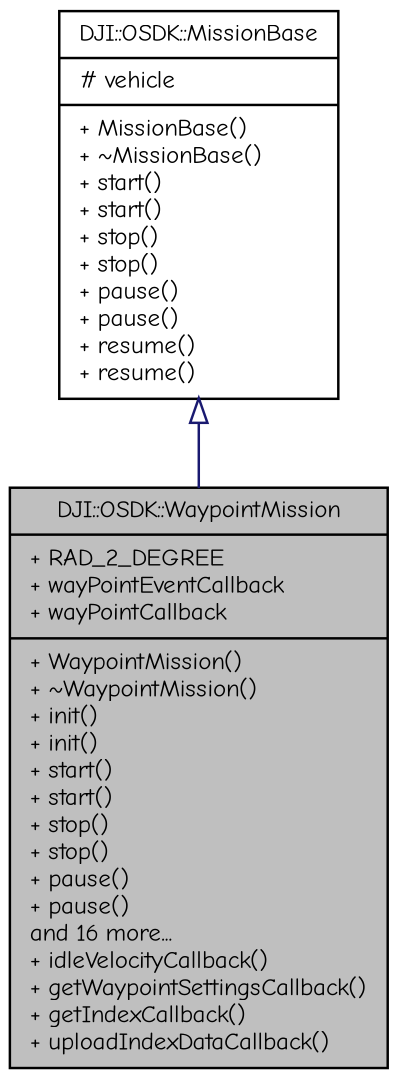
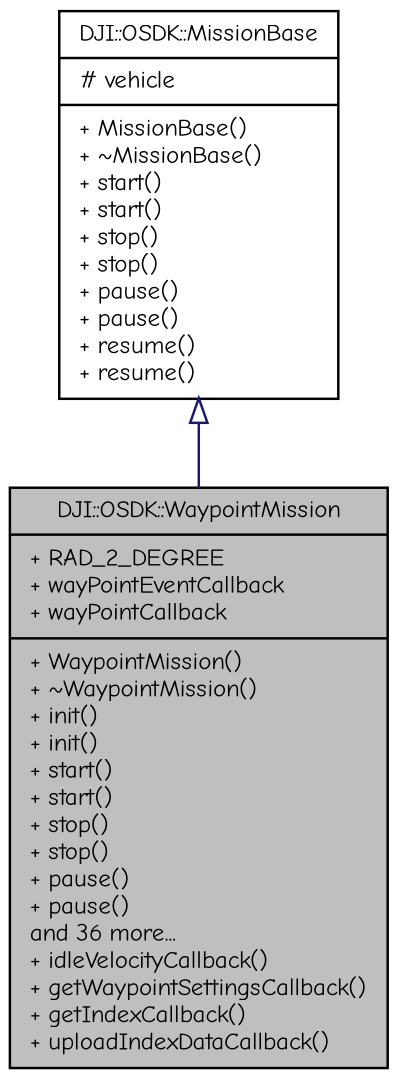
(101, 933) -> (104, 933)
